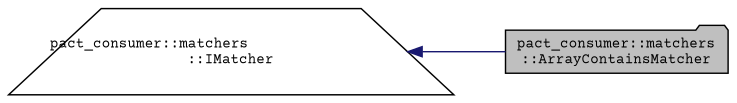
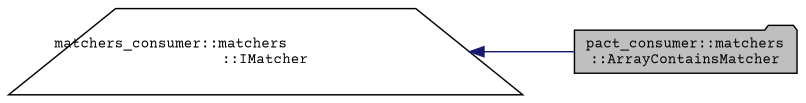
(231, 52) -> (266, 52)
